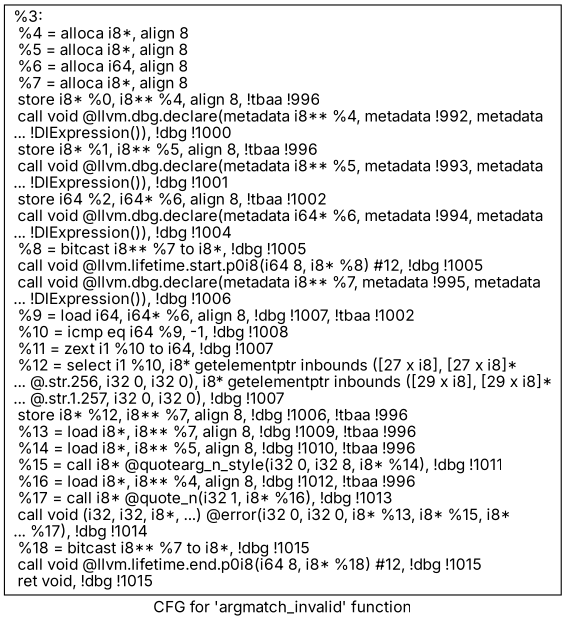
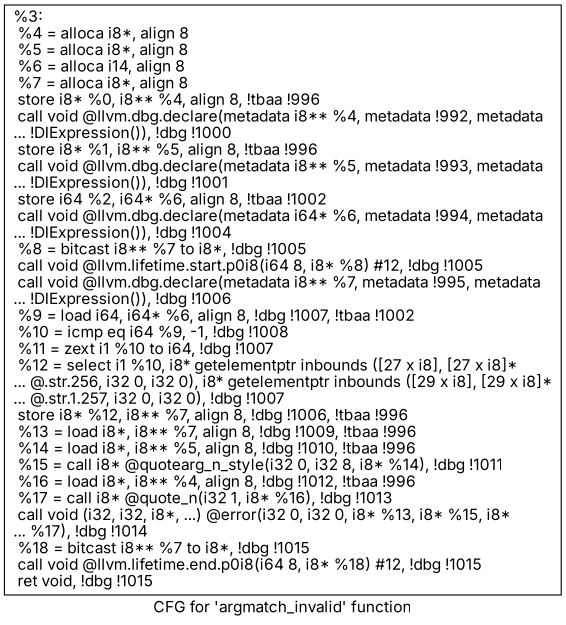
(101, 67) -> (100, 67)
